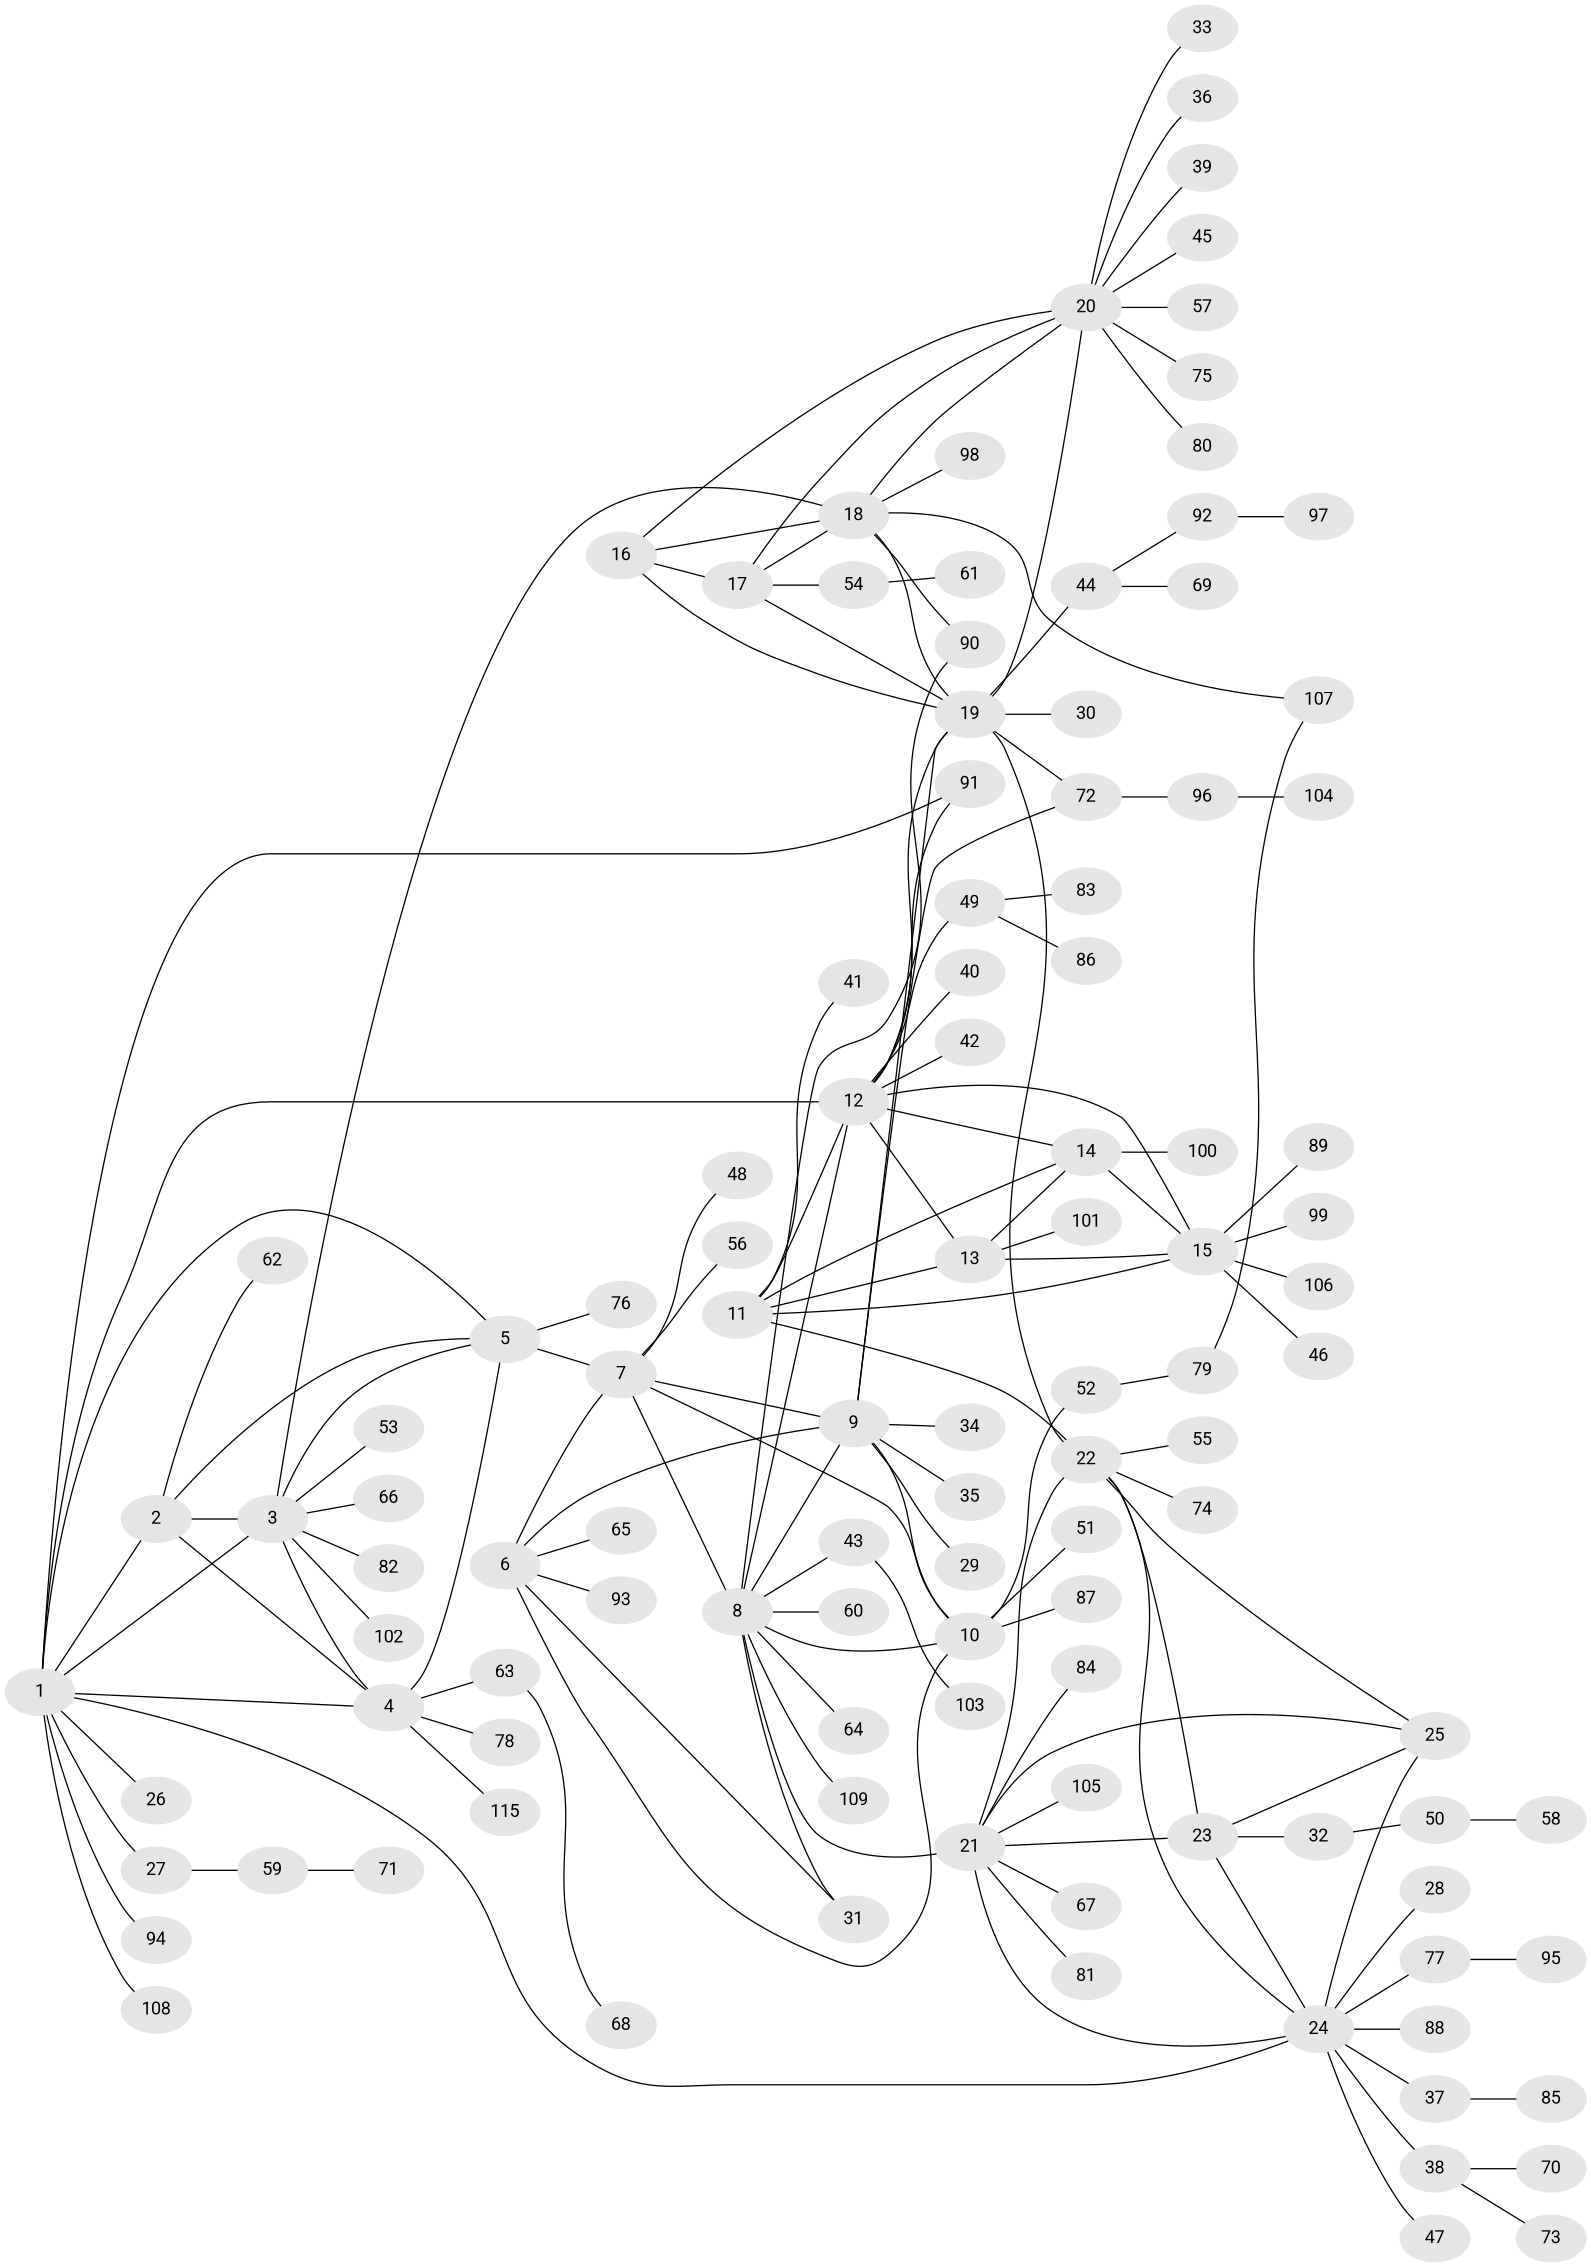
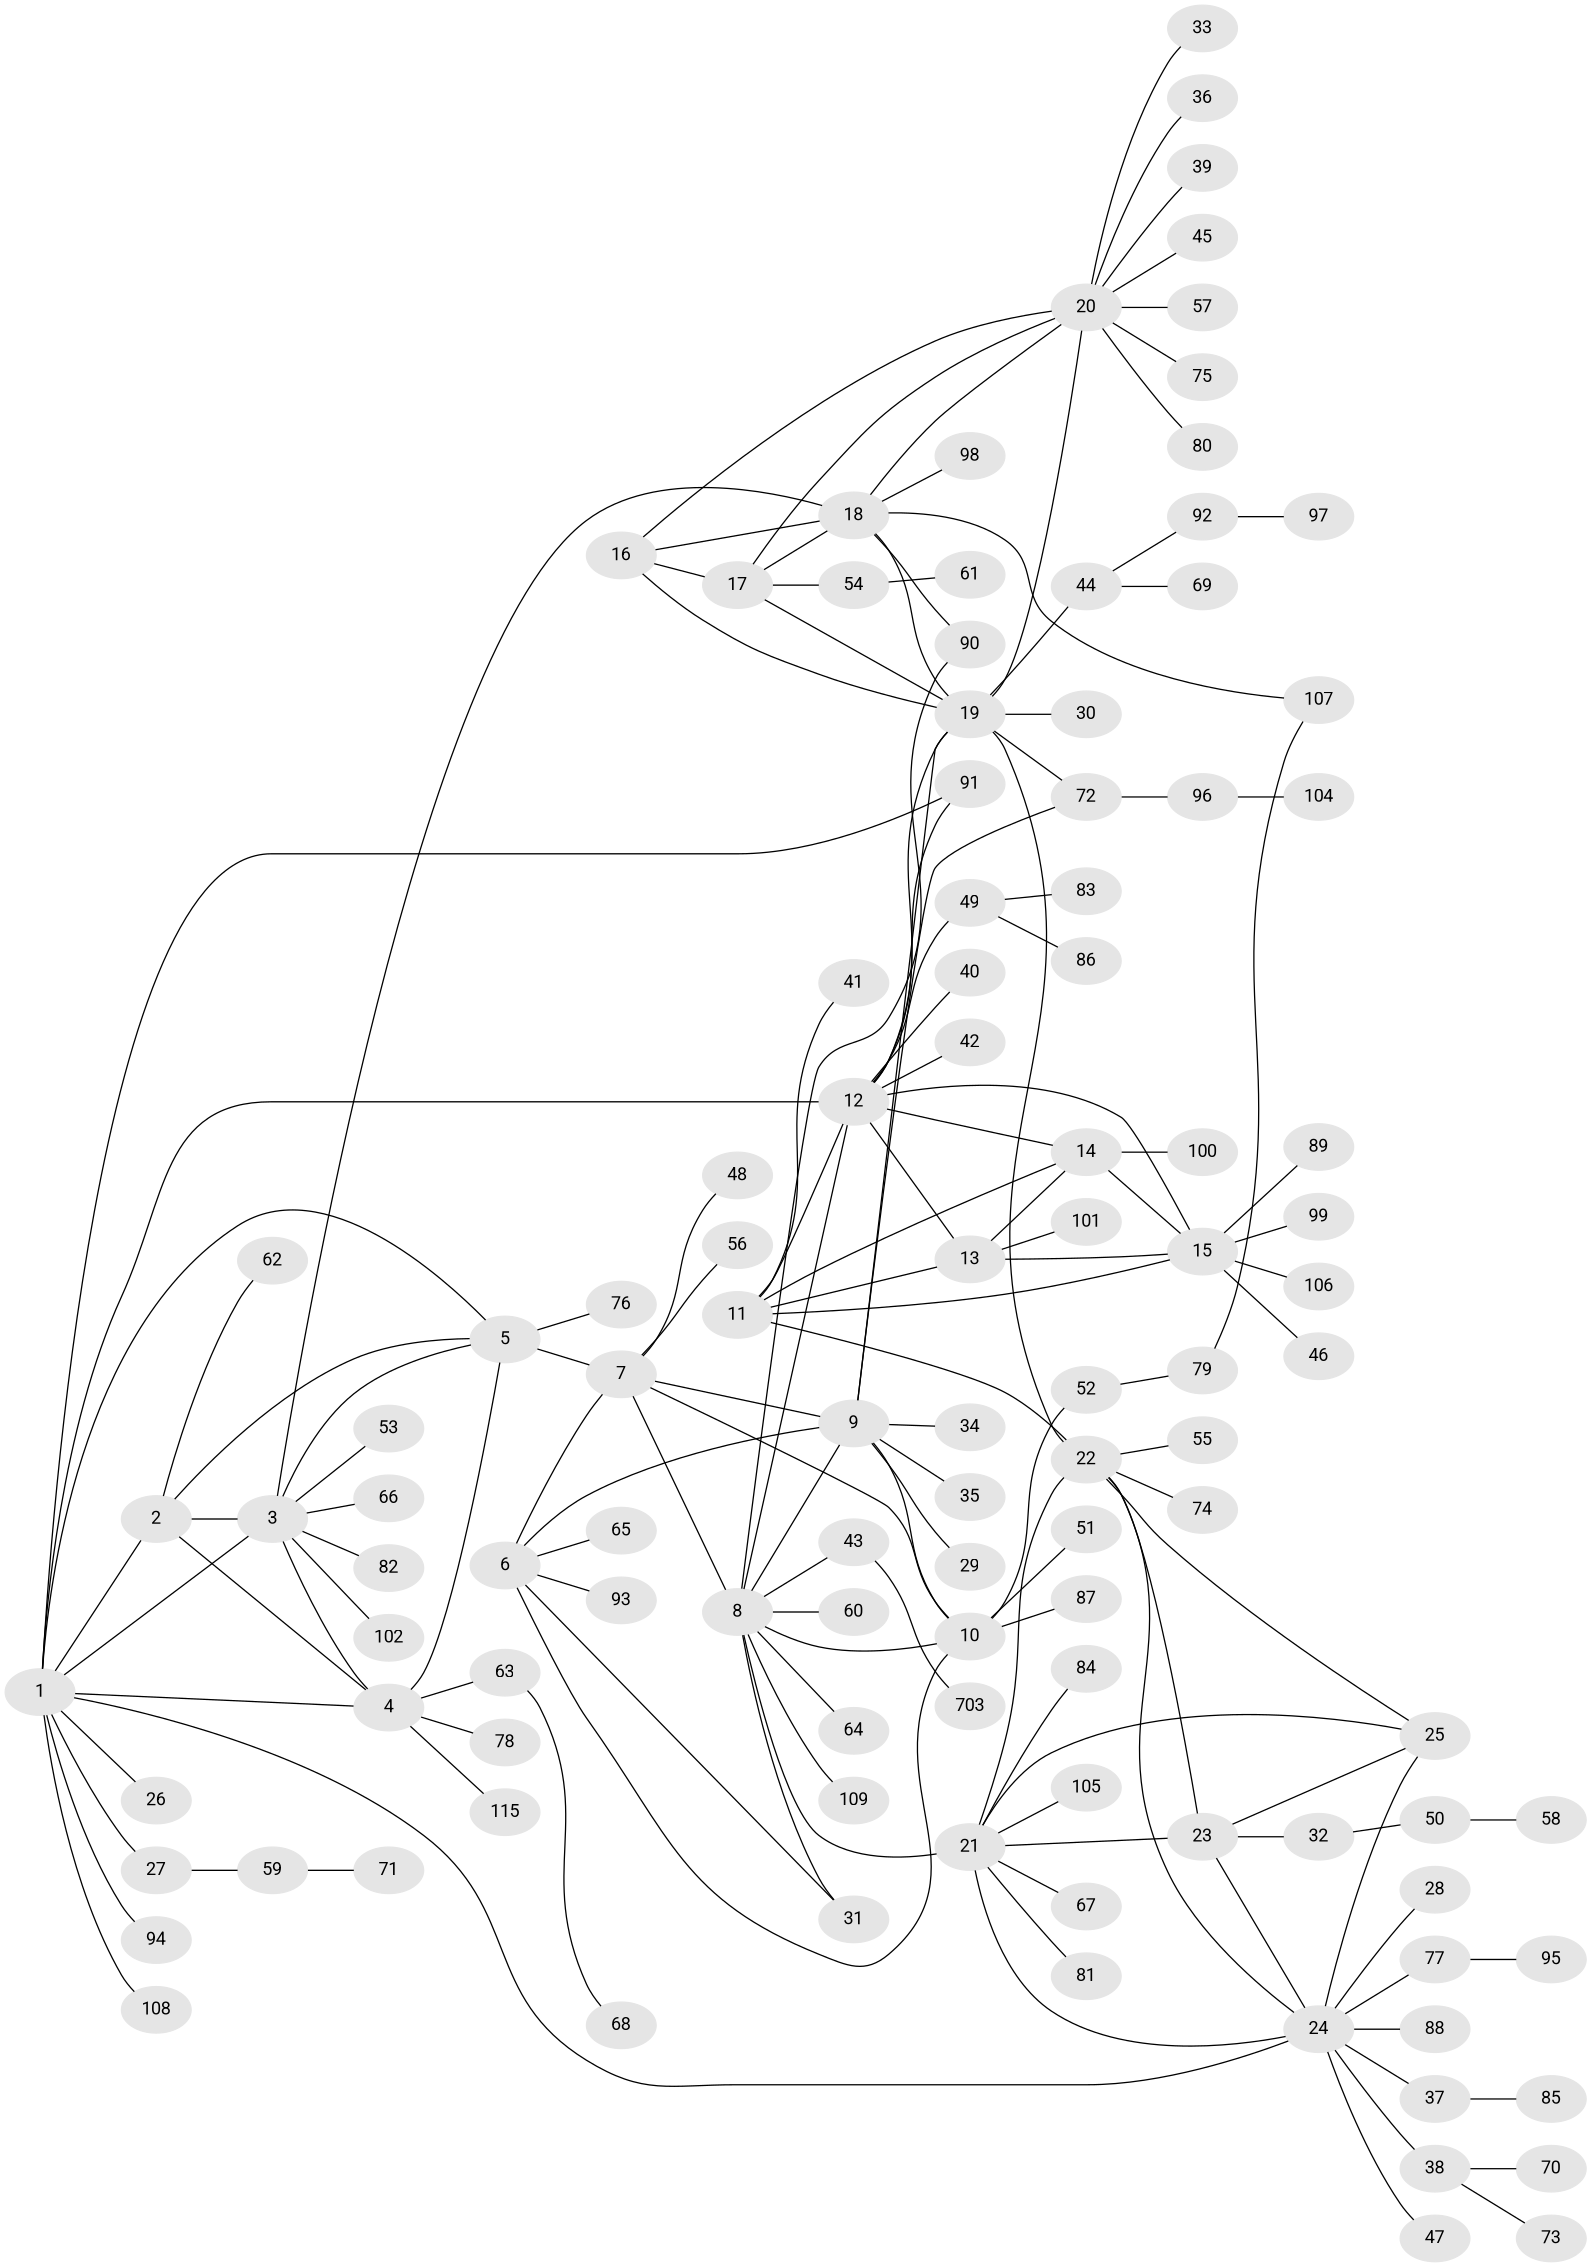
(970, 1706) -> (970, 1706)
